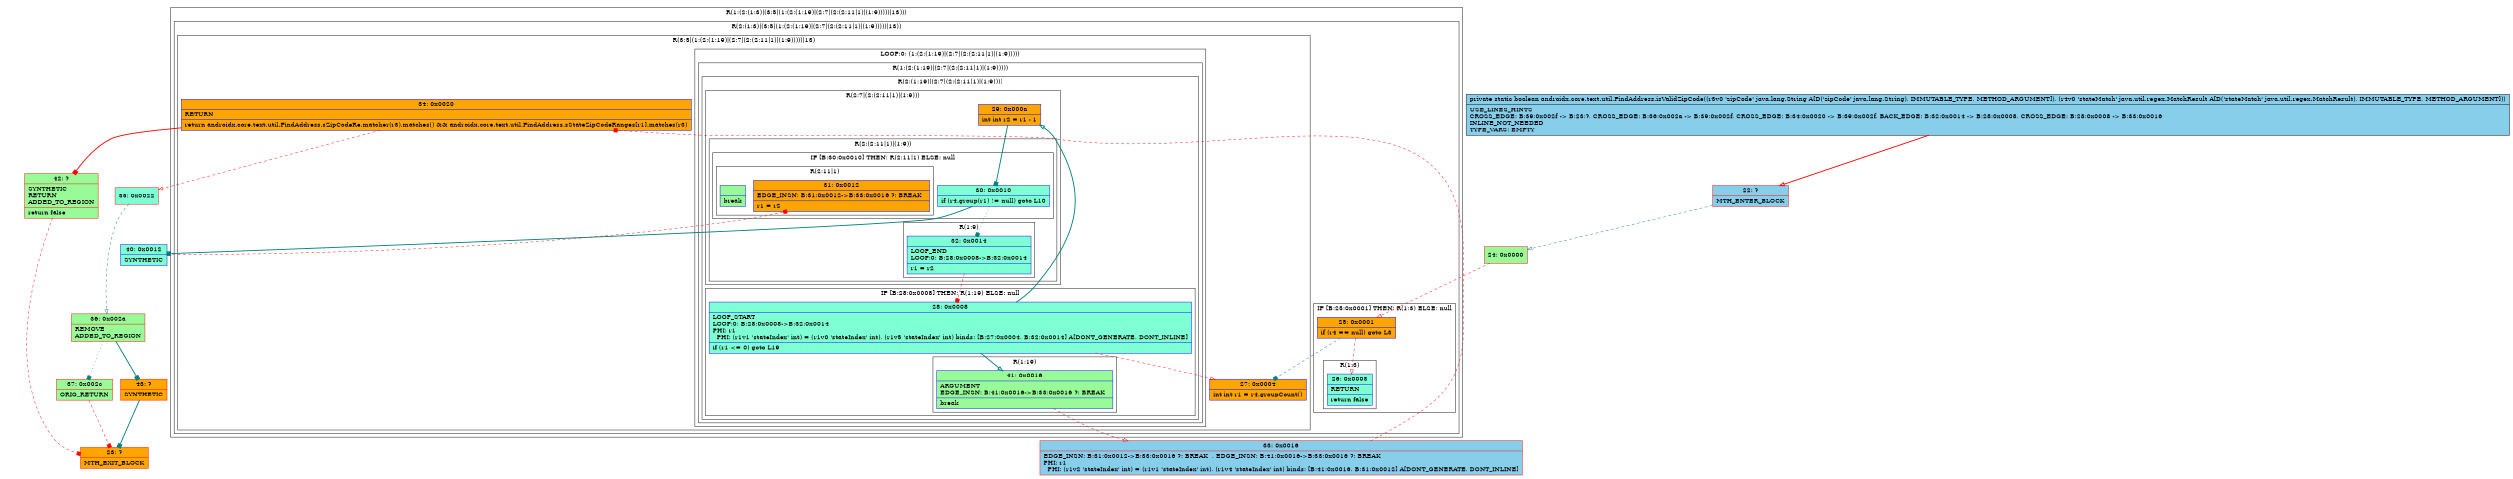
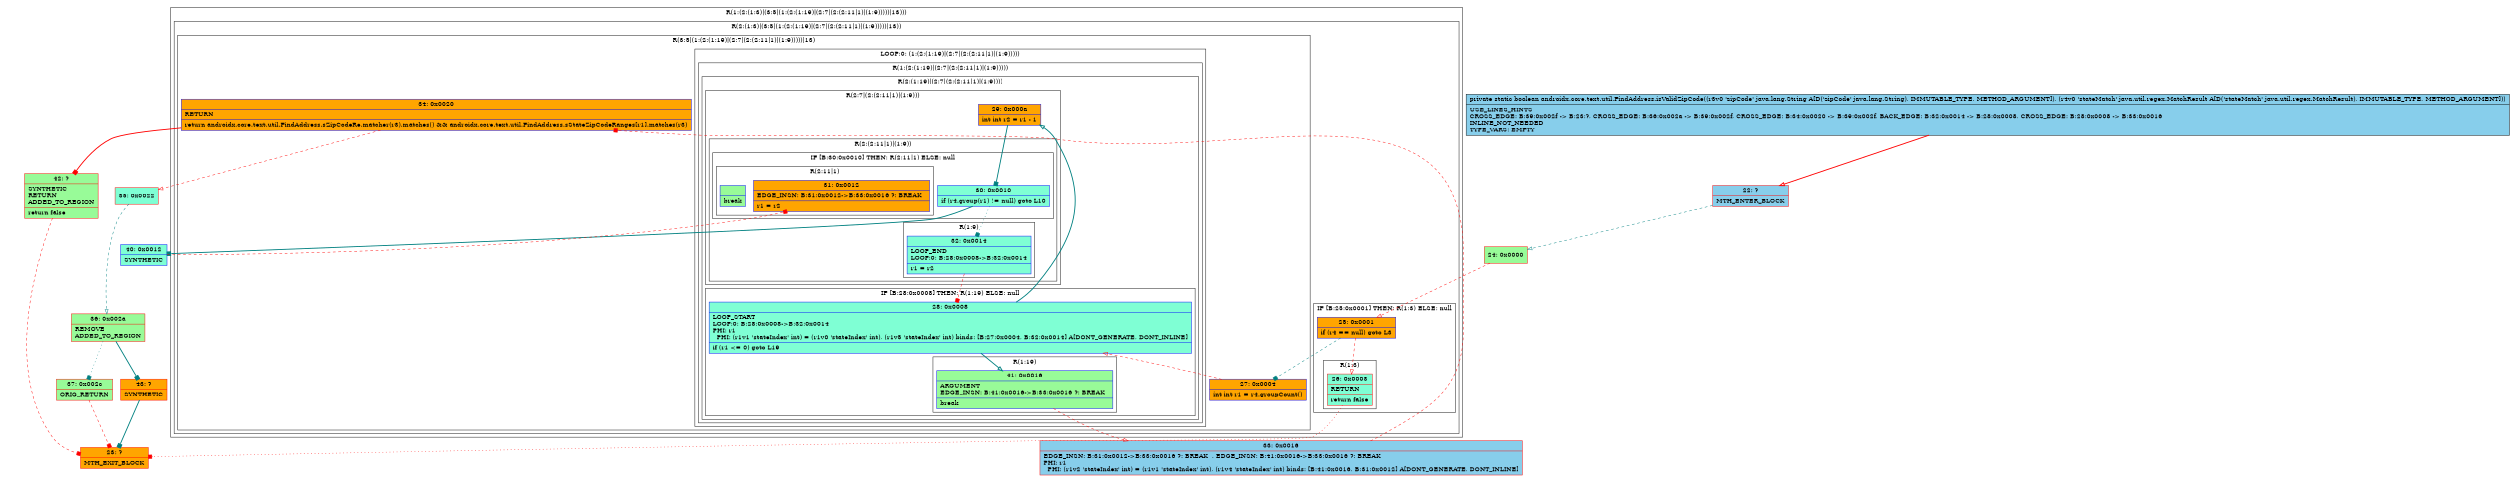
(1153, 365) -> (1165, 366)
(1350, 390) -> (1350, 390)
none -> (755, 445)
